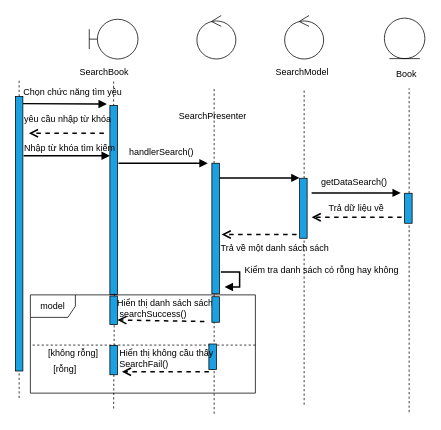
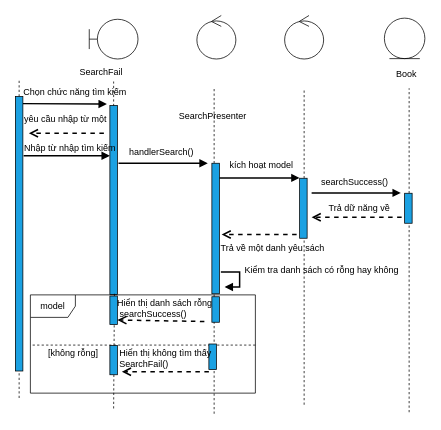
(303, 70) -> none
(105, 73) -> (103, 73)
(74, 93) -> (76, 93)
(70, 120) -> (68, 120)
(71, 148) -> (71, 148)
none -> (264, 163)
(359, 182) -> (359, 182)
(358, 208) -> (361, 208)
(278, 248) -> (276, 248)
(169, 309) -> (169, 309)
(172, 359) -> (172, 359)
(68, 367) -> none
